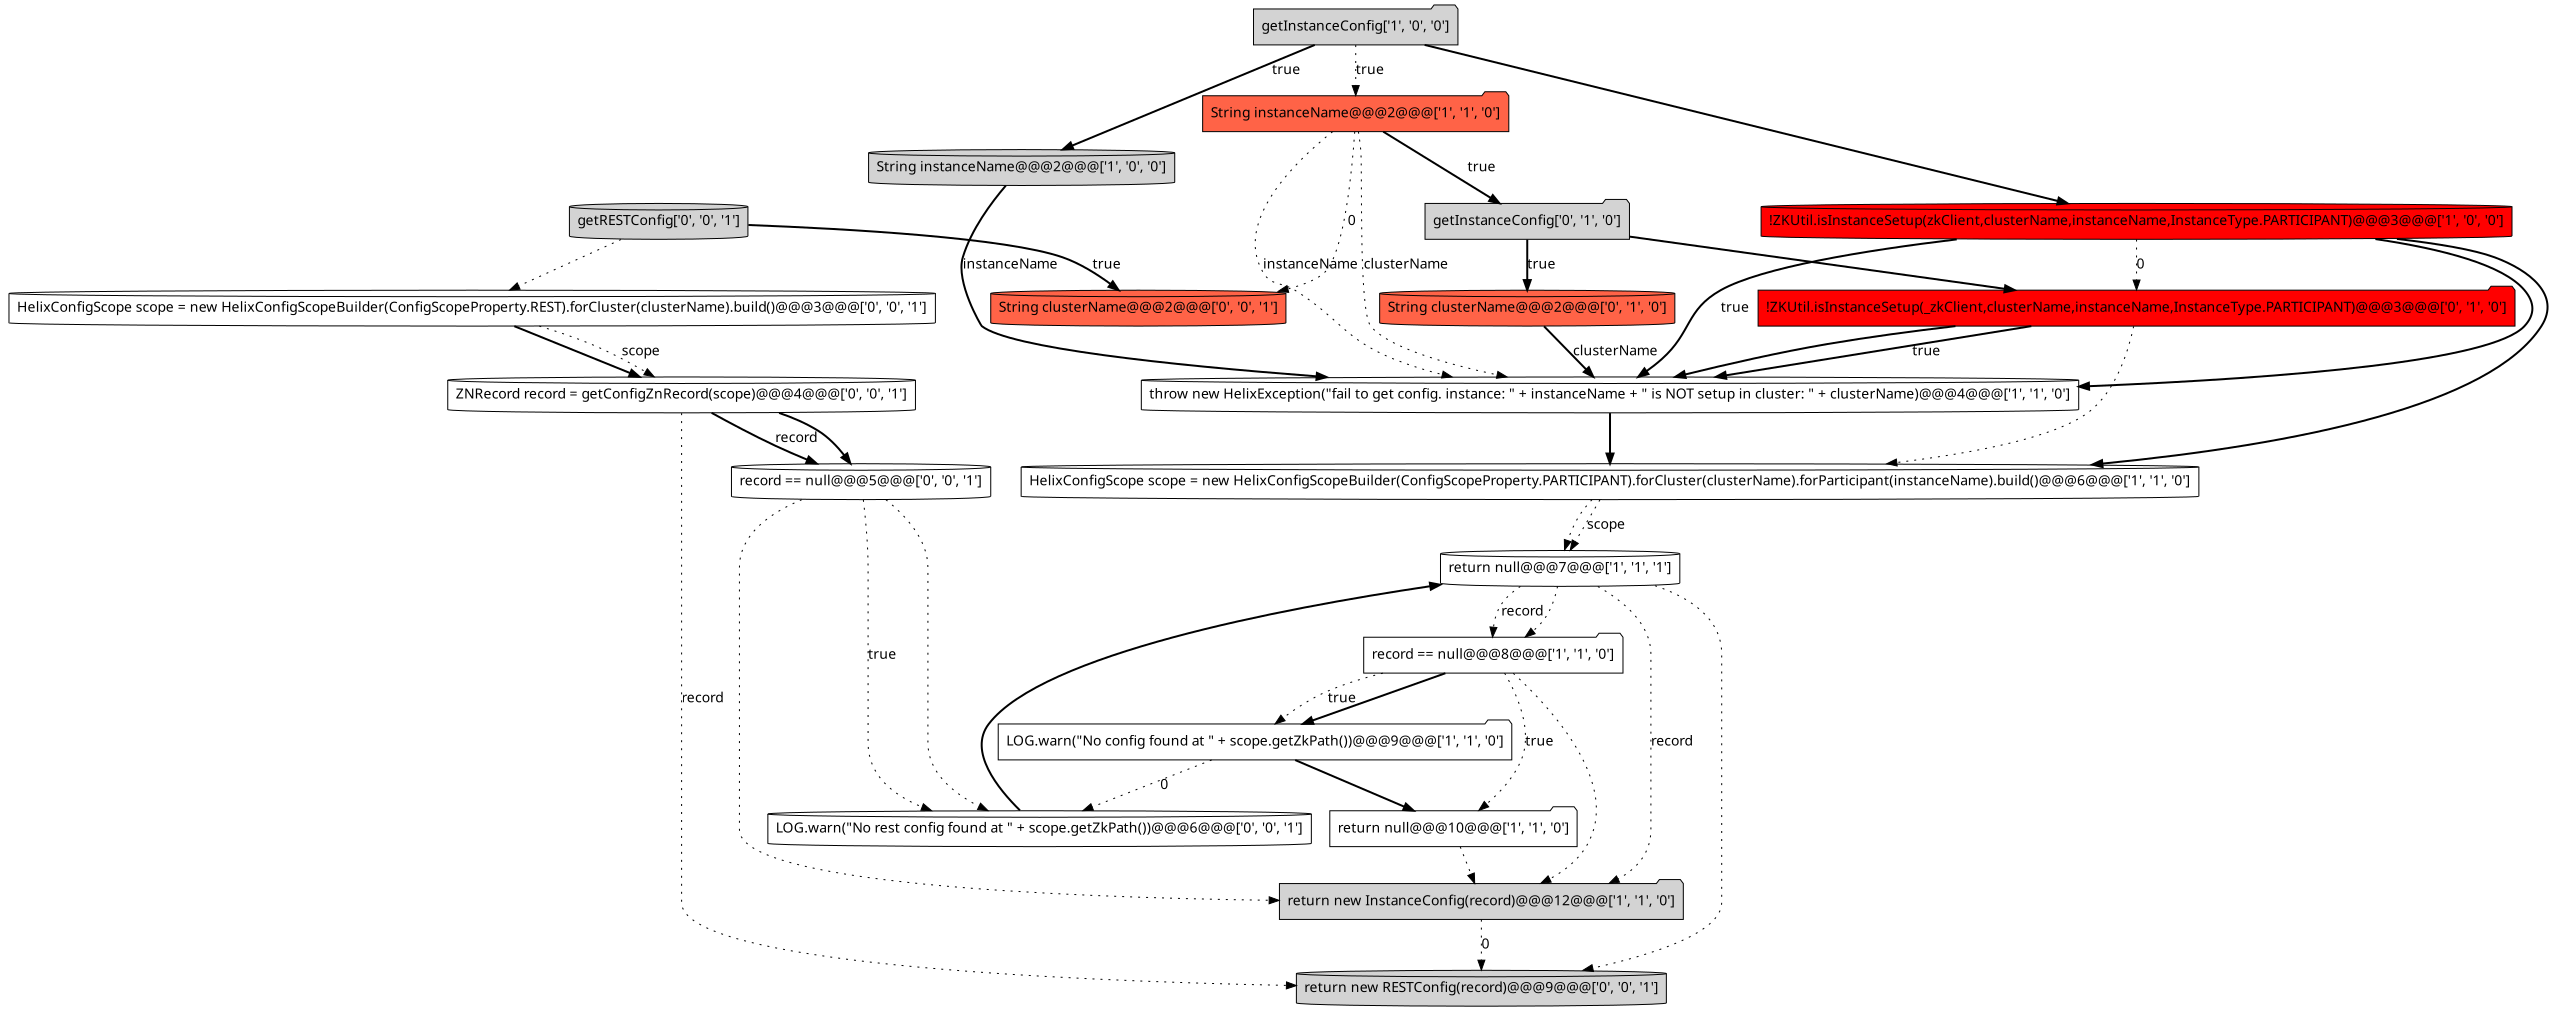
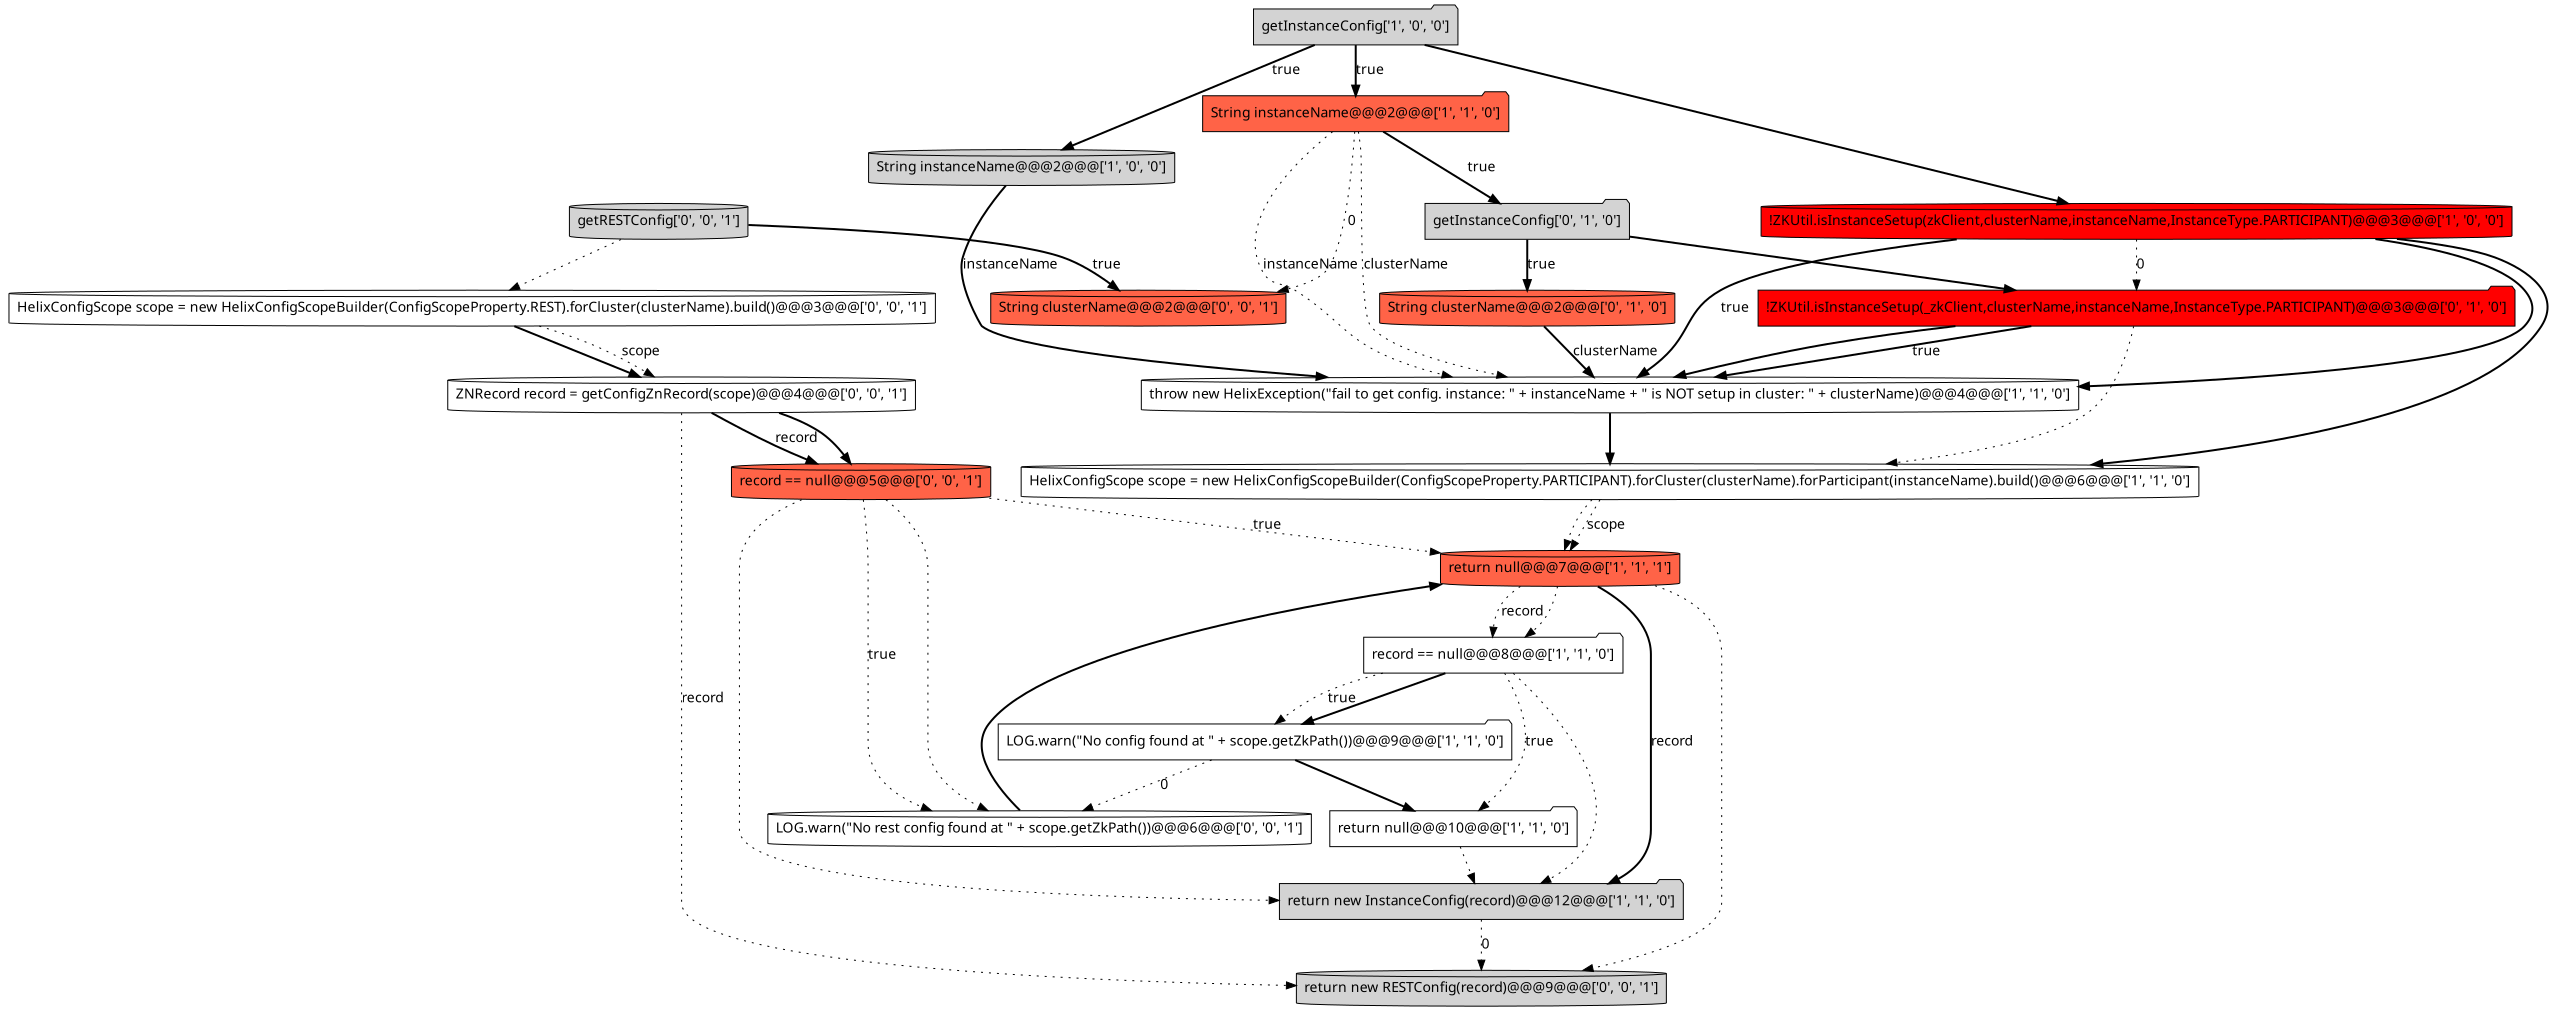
(1356, 65) -> (1356, 65)
(861, 482) -> (861, 482)
none -> (1210, 525)
(1560, 568) -> (1560, 568)
(1651, 728) -> (1651, 728)
